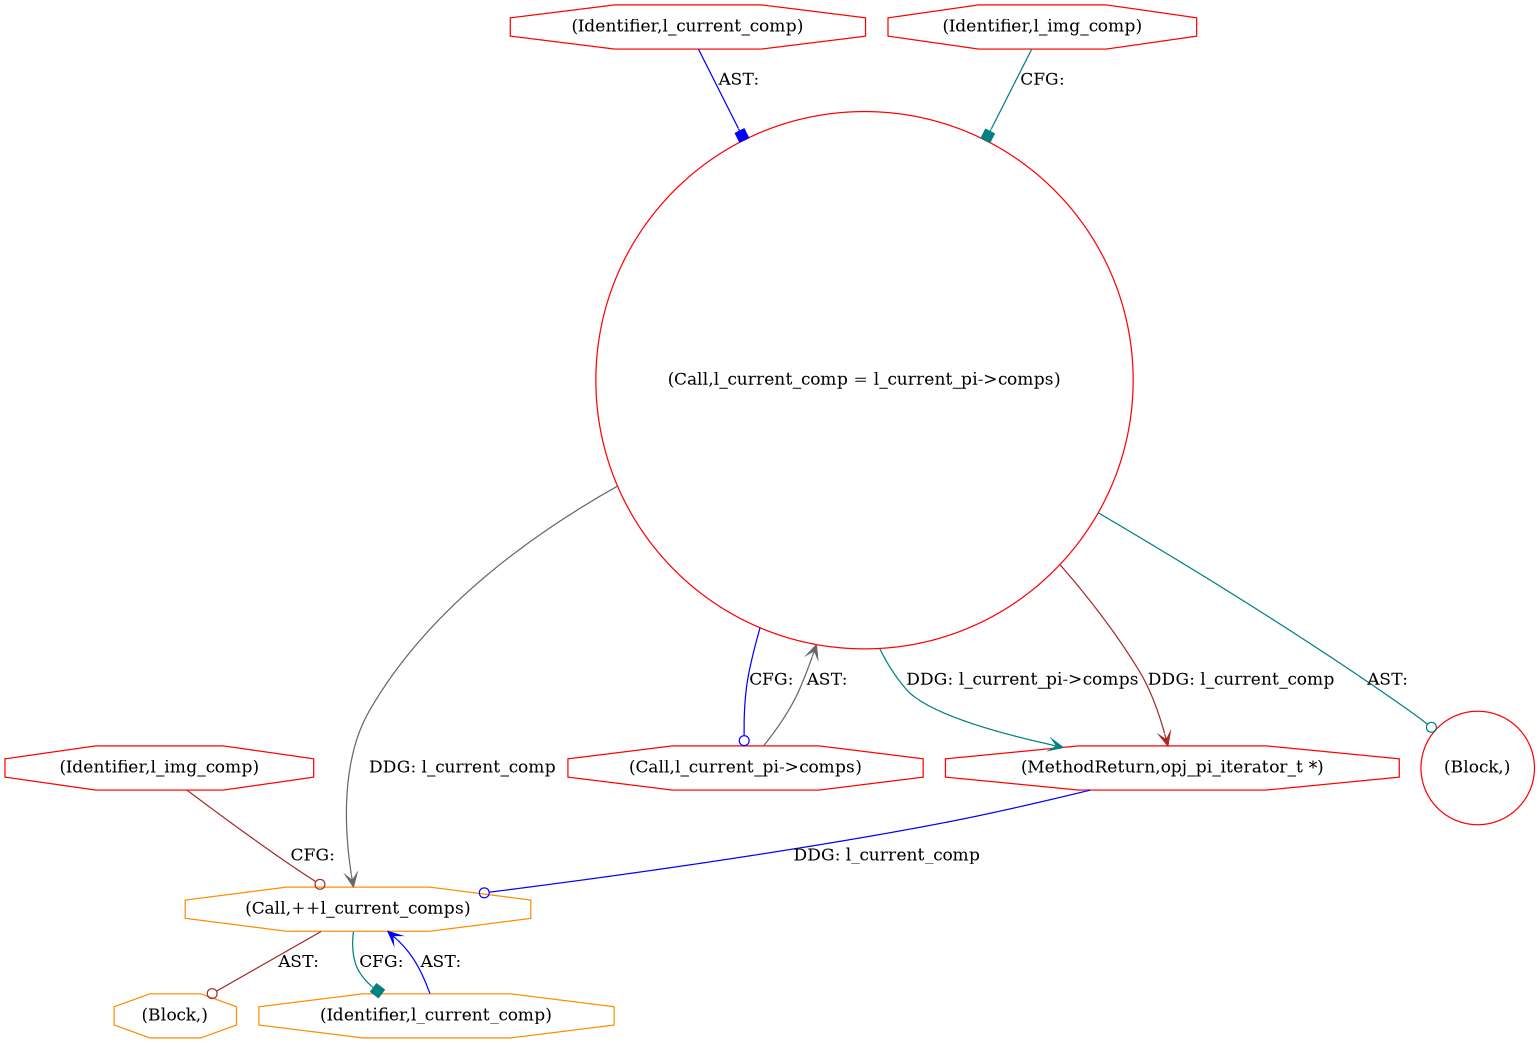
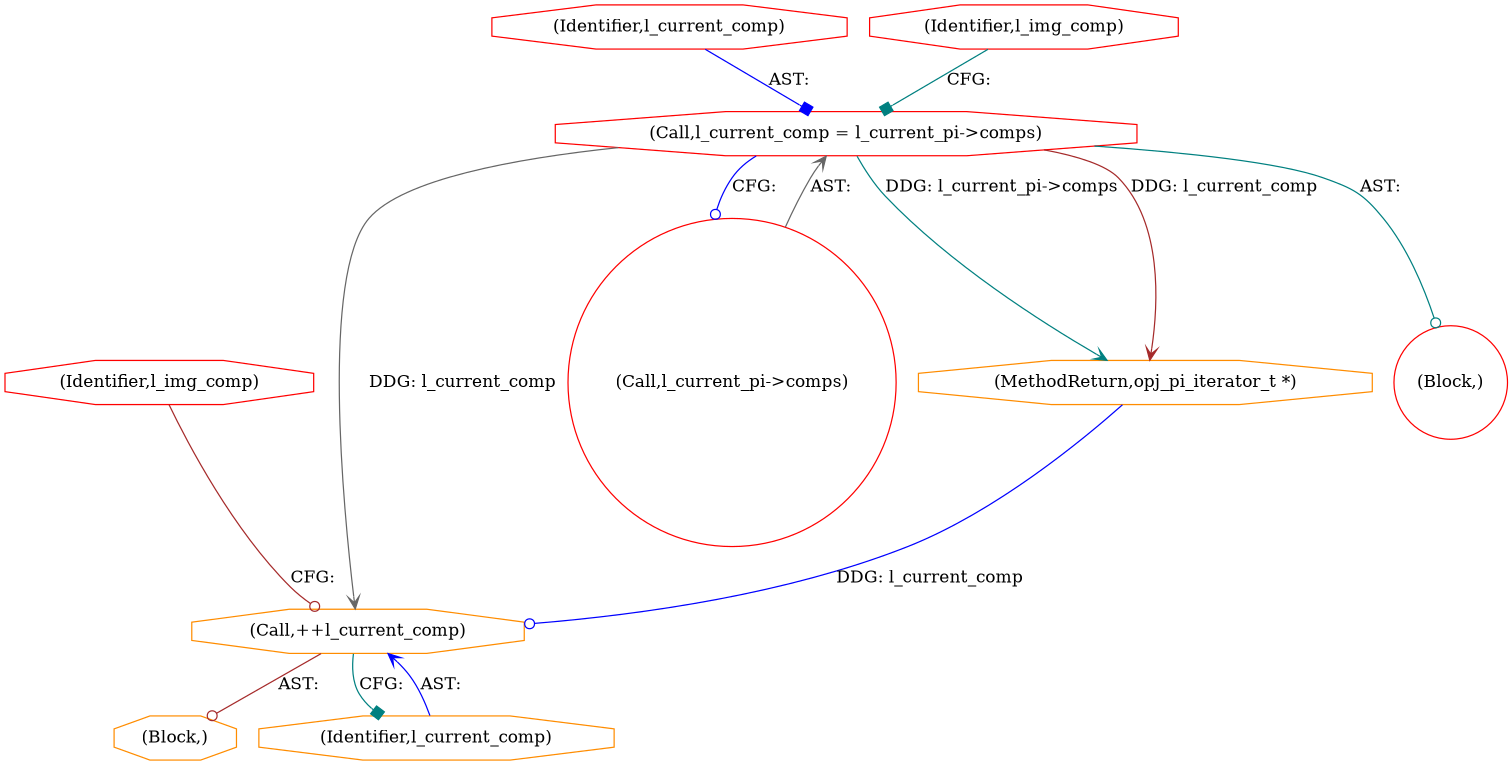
(865, 380) -> (846, 134)
(746, 768) -> (732, 382)
(1172, 768) -> (1145, 382)
(358, 909) -> (358, 631)
